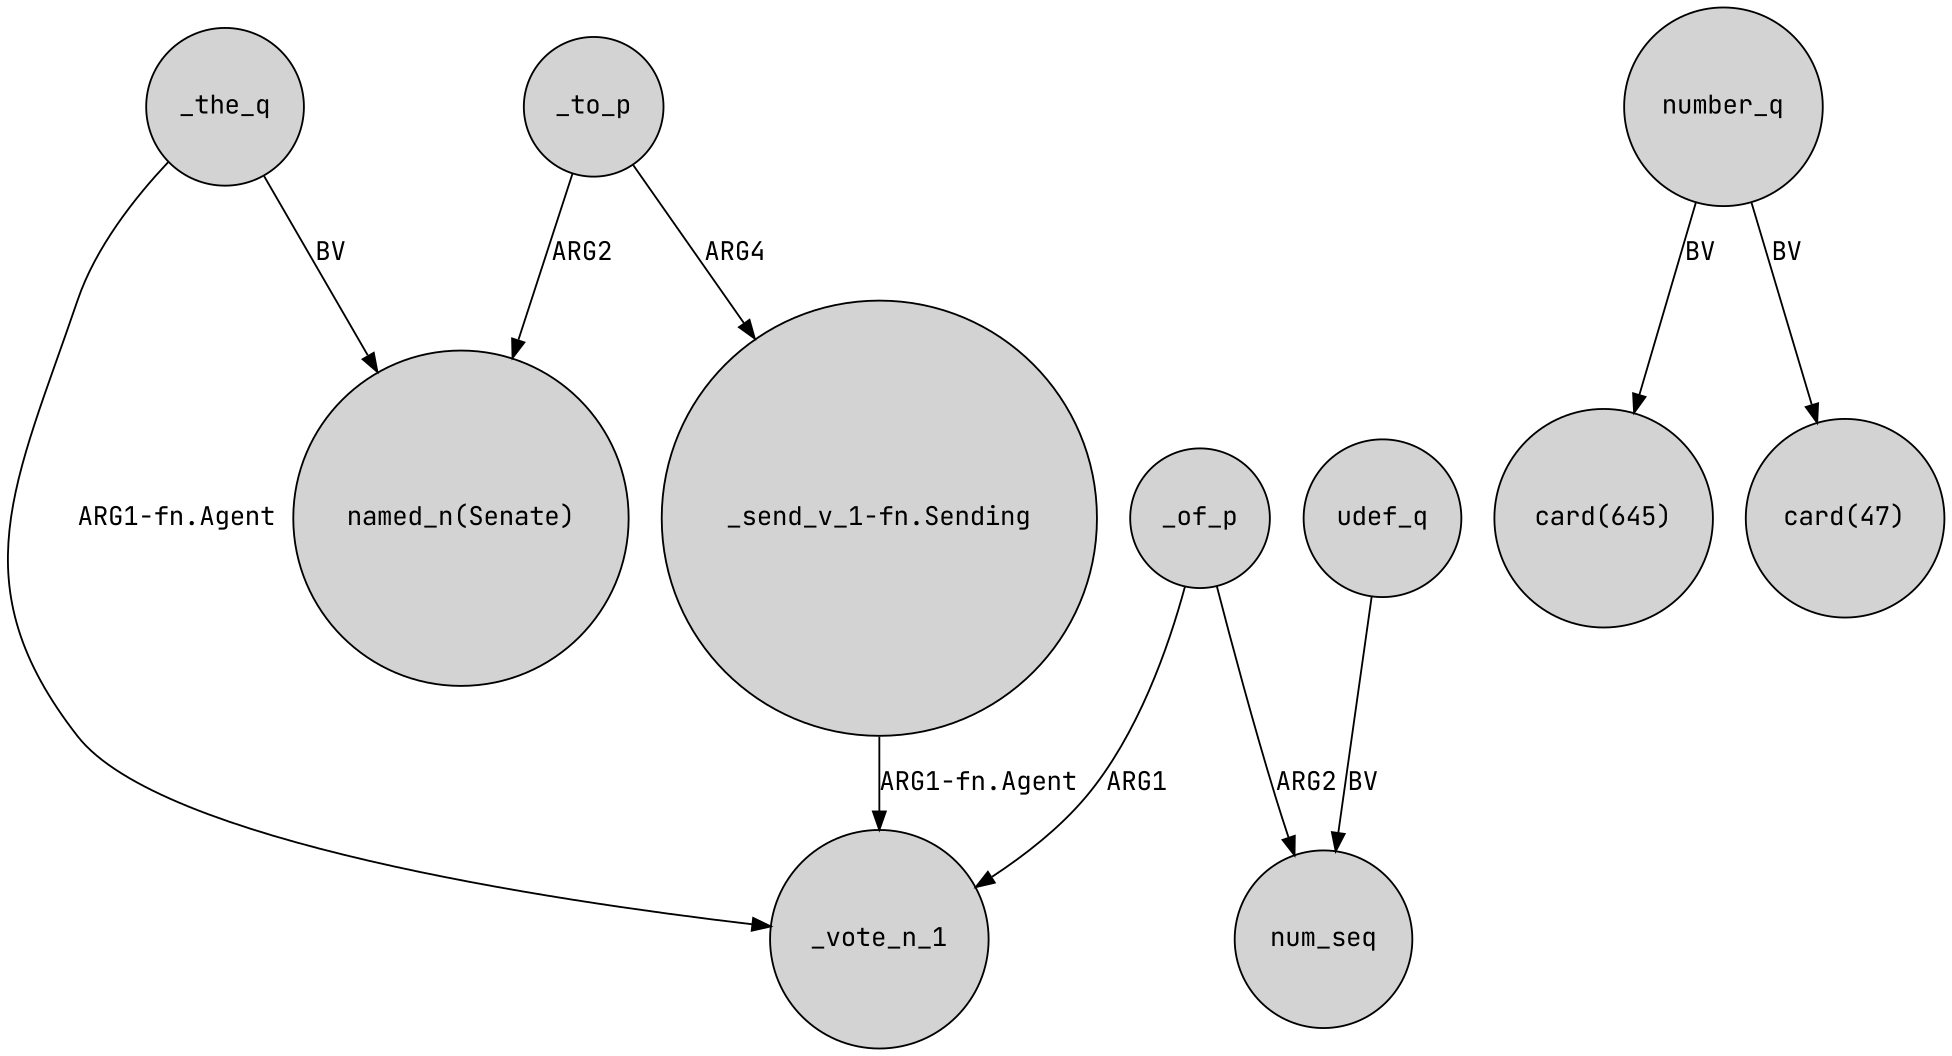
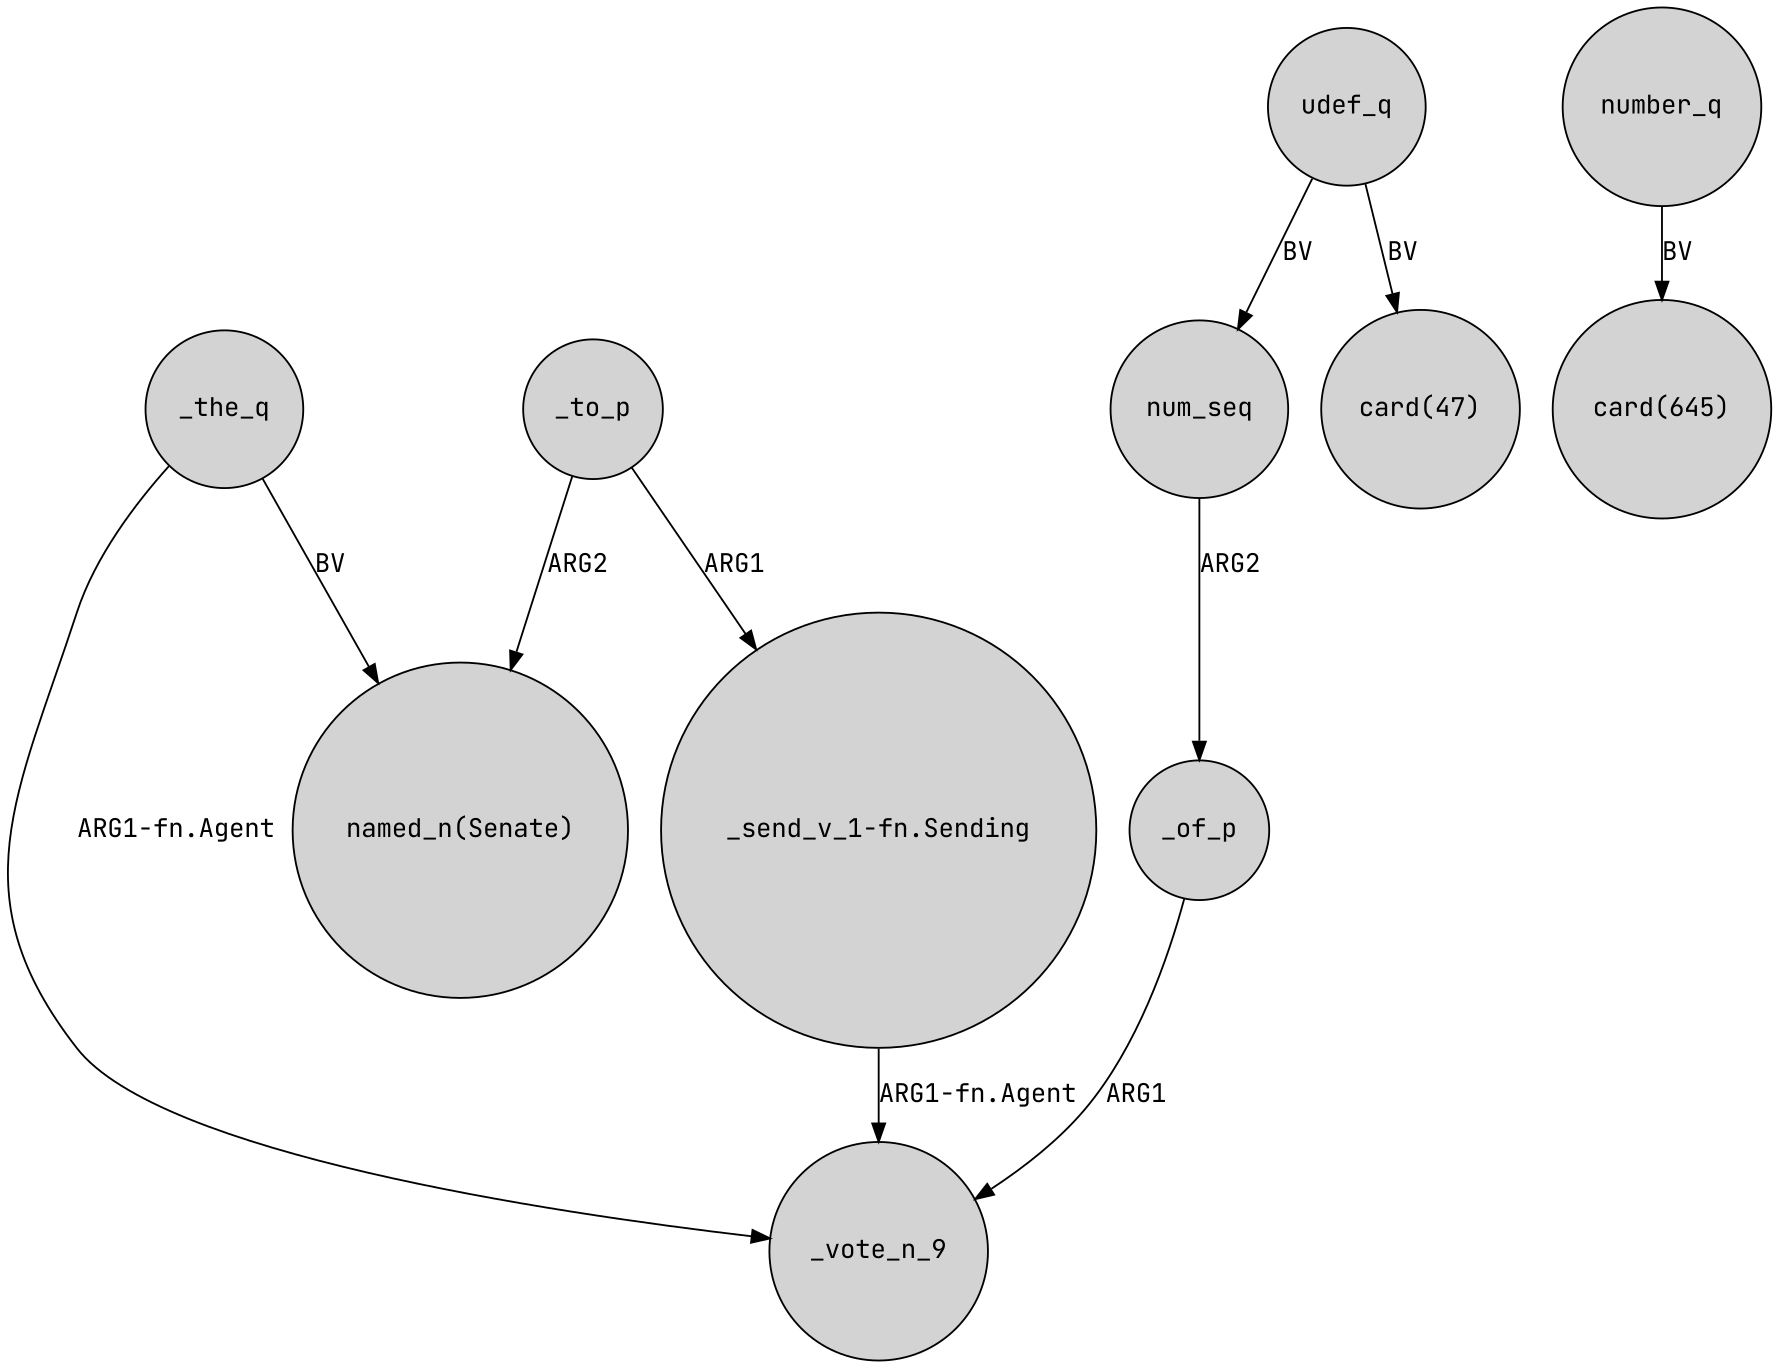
(736, 253) -> (735, 565)
(1782, 304) -> (1379, 239)
(1251, 712) -> (1199, 619)
(879, 939) -> (879, 1251)
